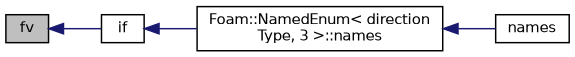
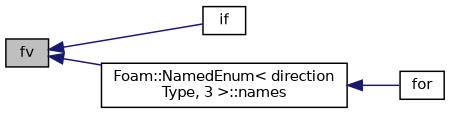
(178, 29) -> (82, 62)
(532, 29) -> (422, 85)
